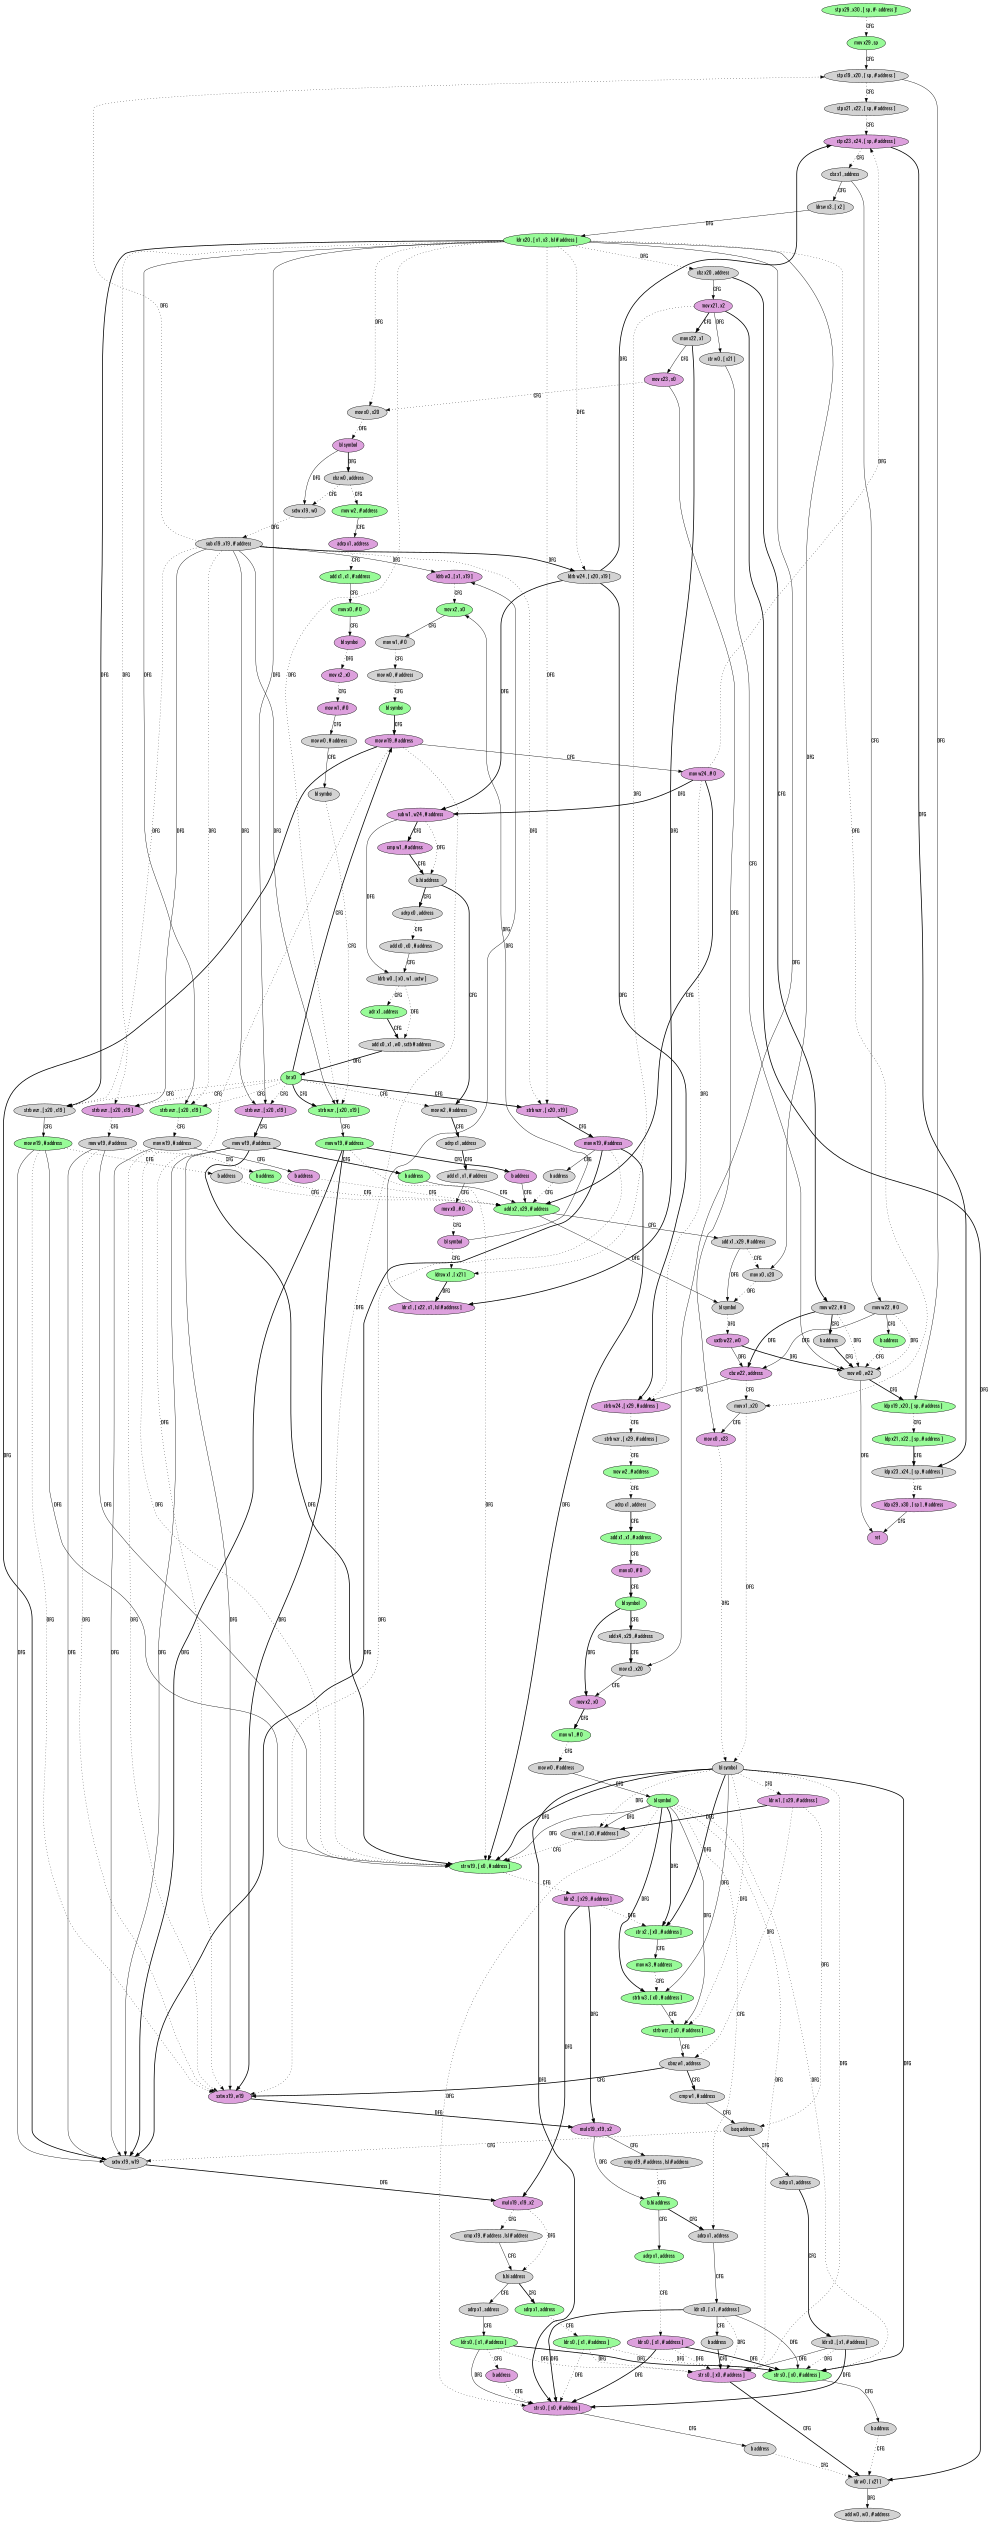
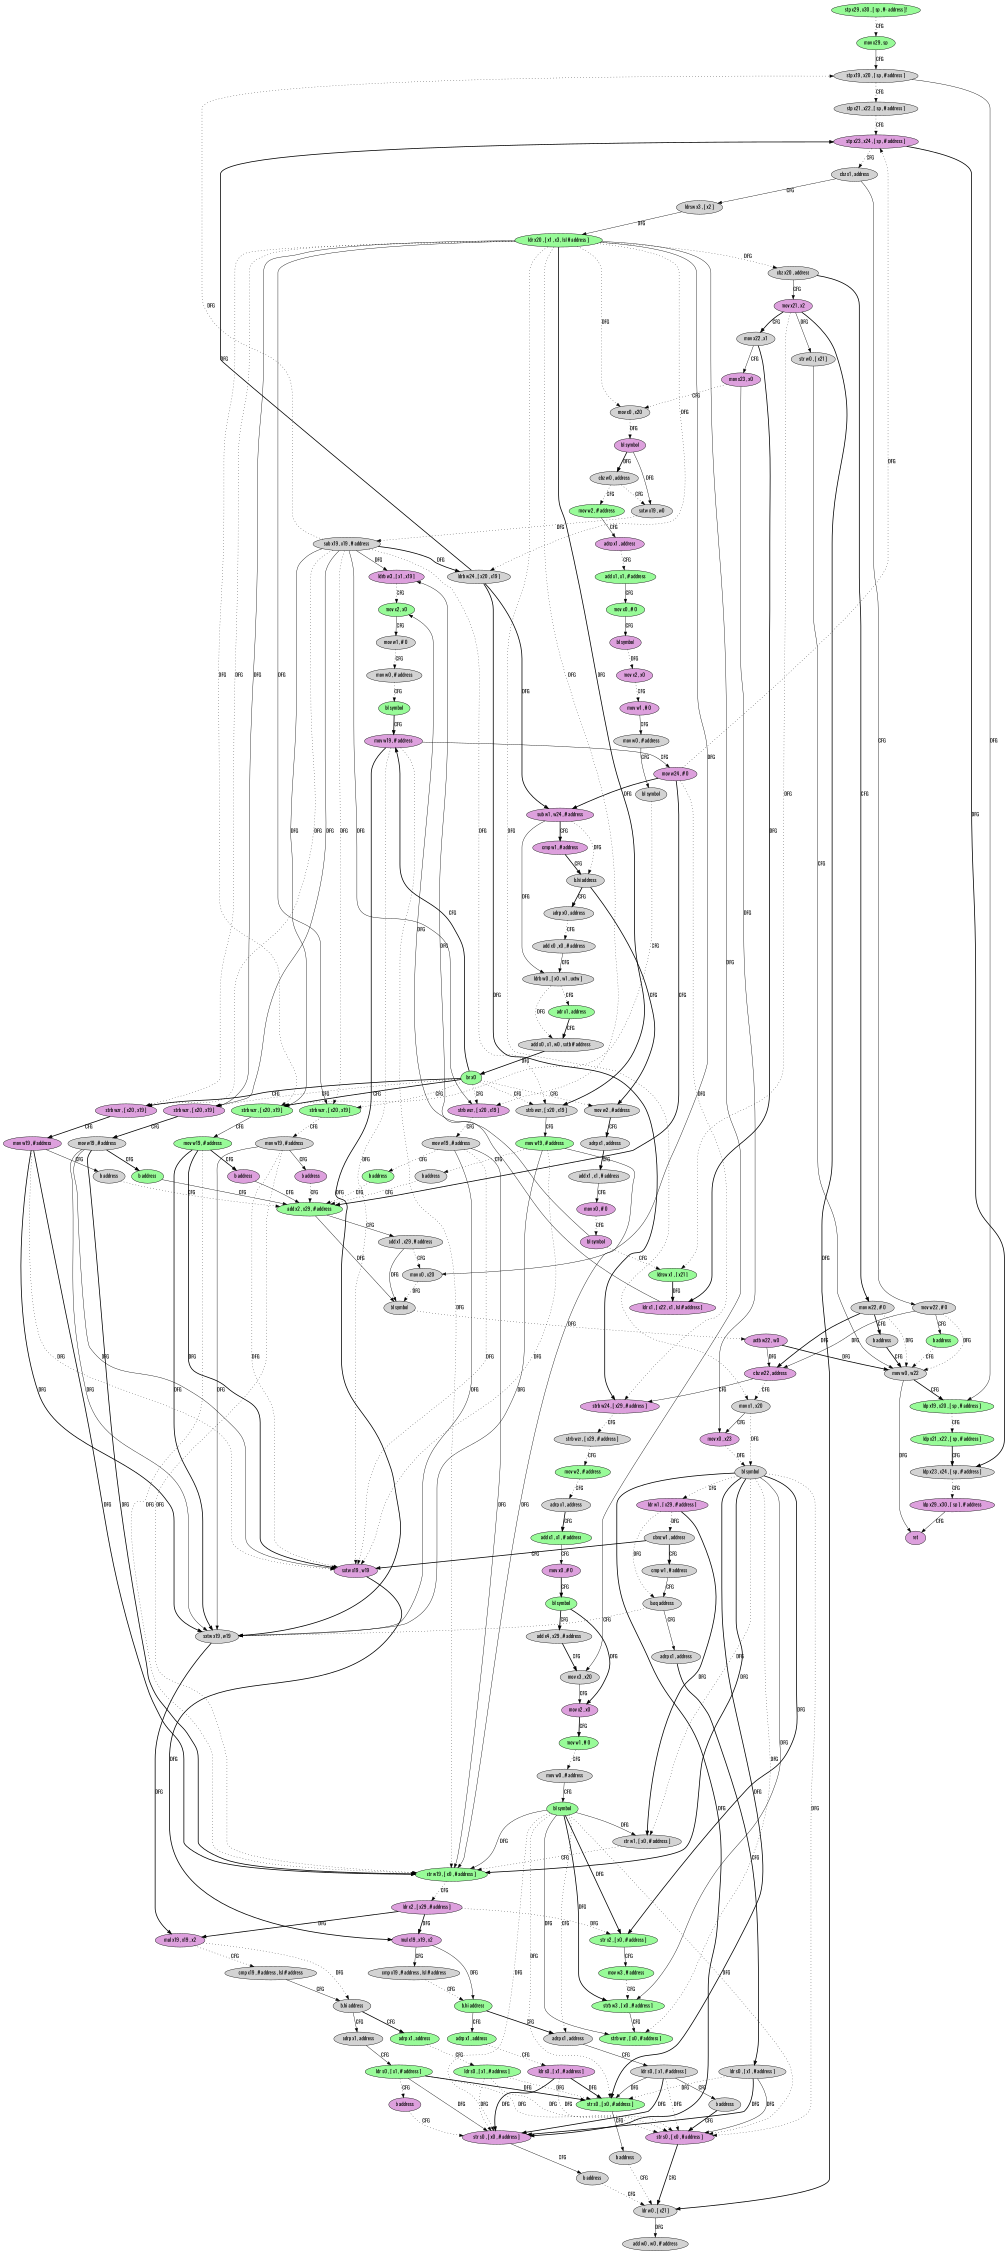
(681, 2045) -> none
